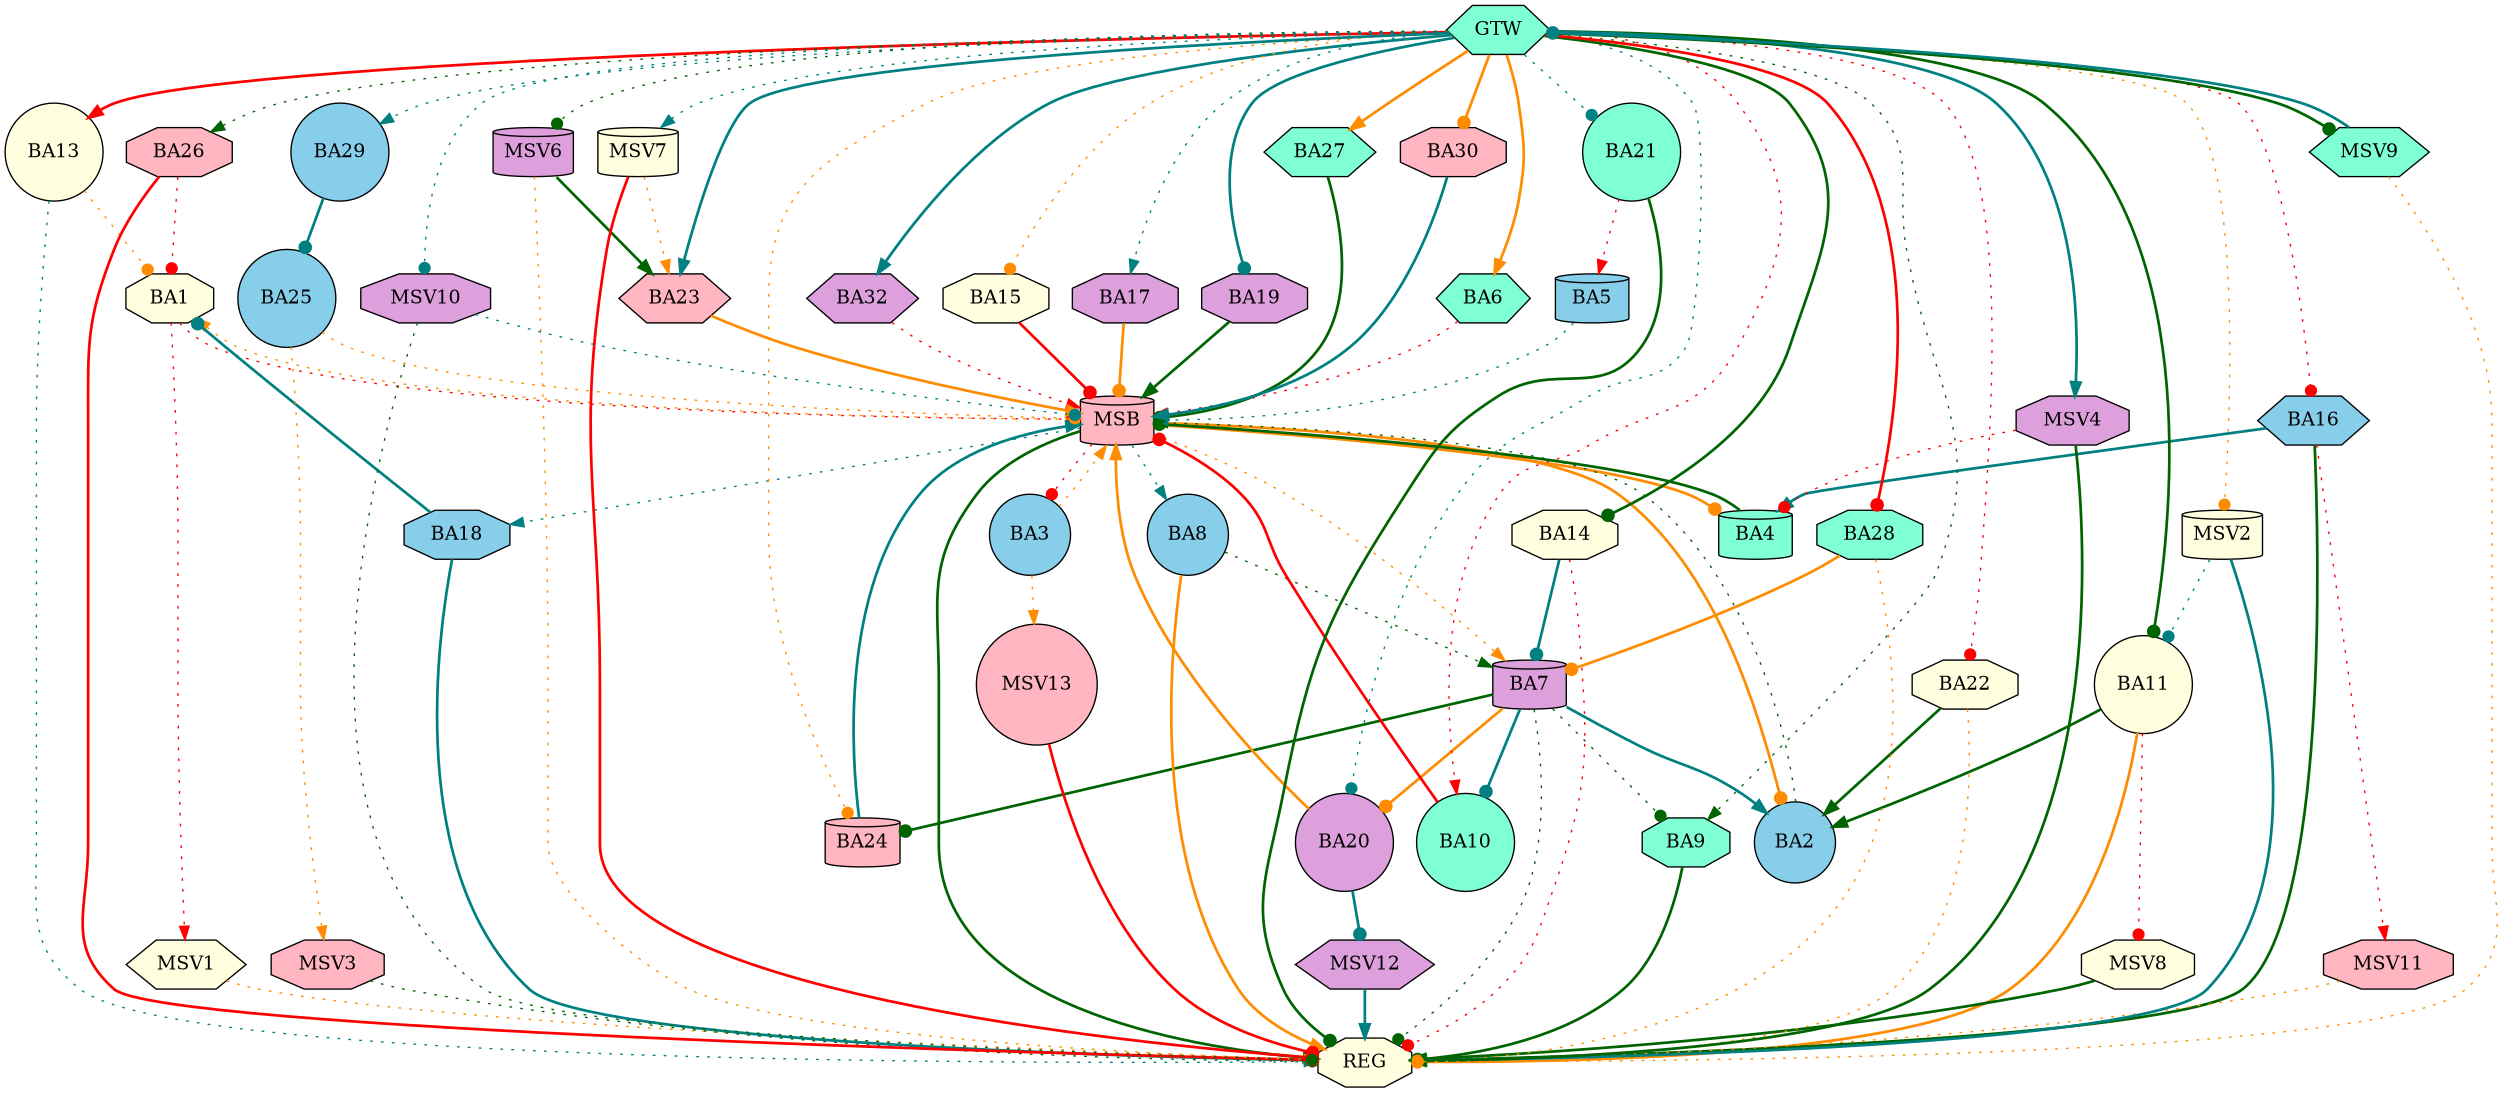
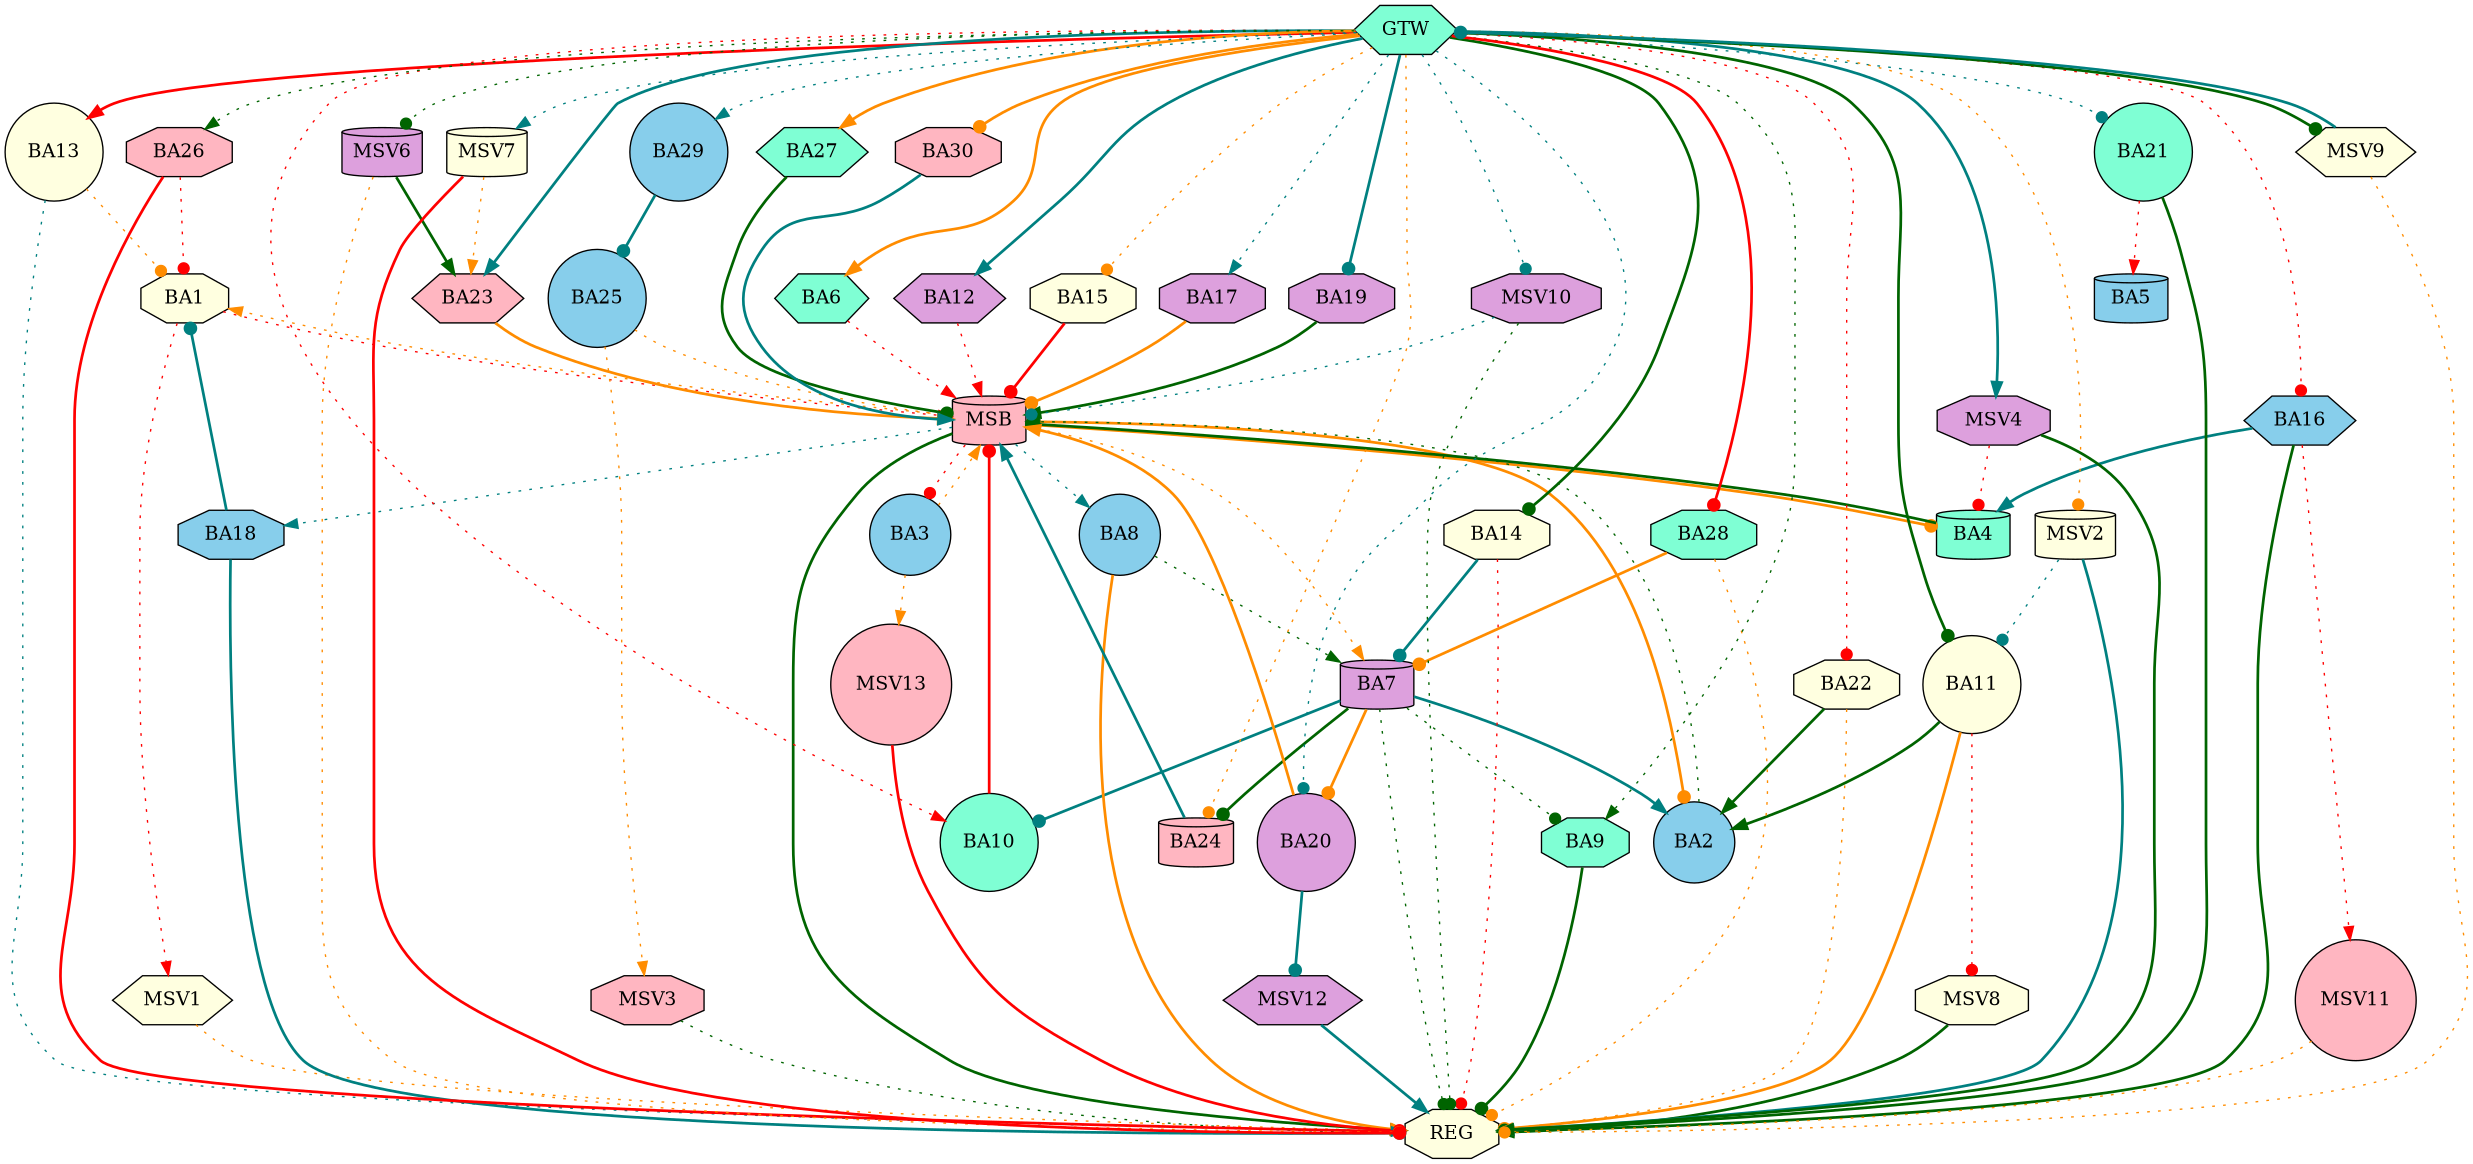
(2369, 152) -> (2356, 152)
(863, 298) -> (950, 298)
(1379, 400) -> none
(2388, 965) -> (2356, 1000)
